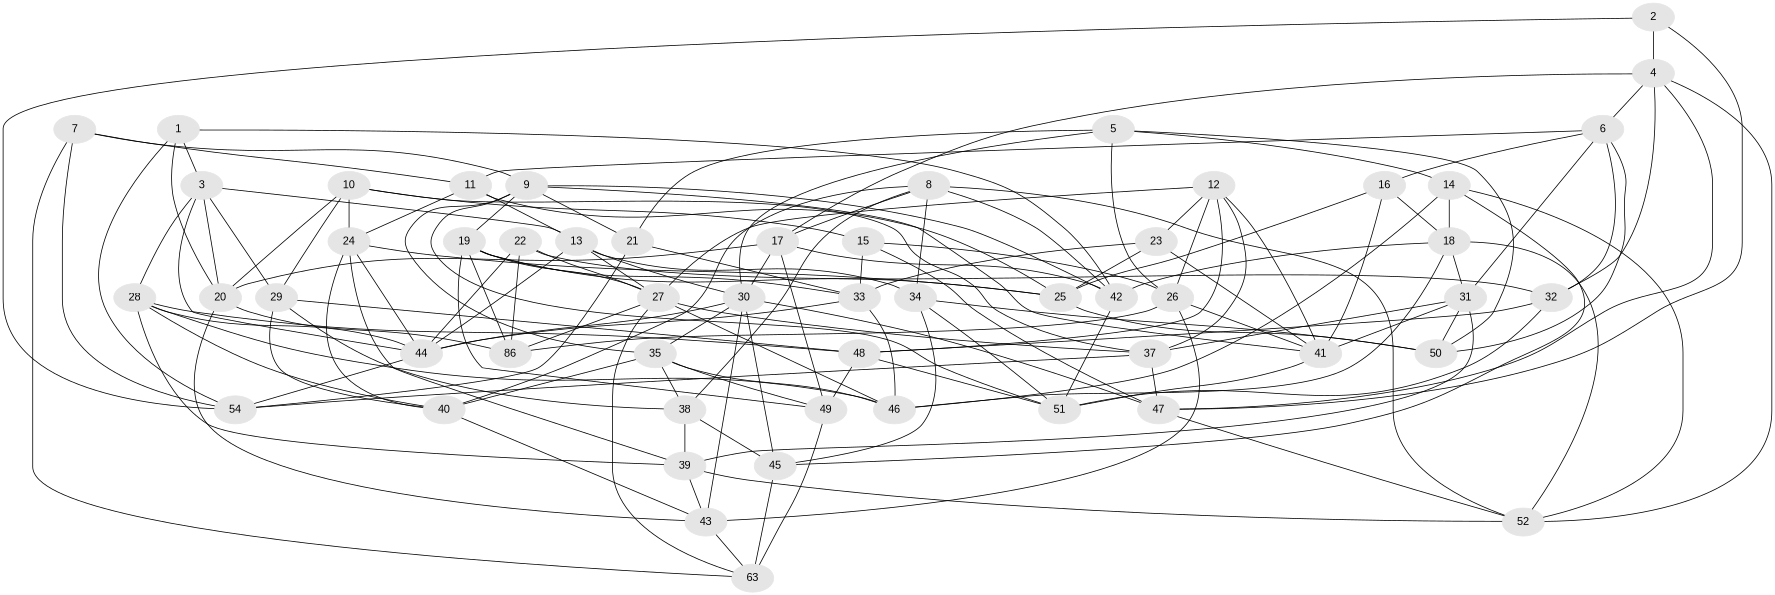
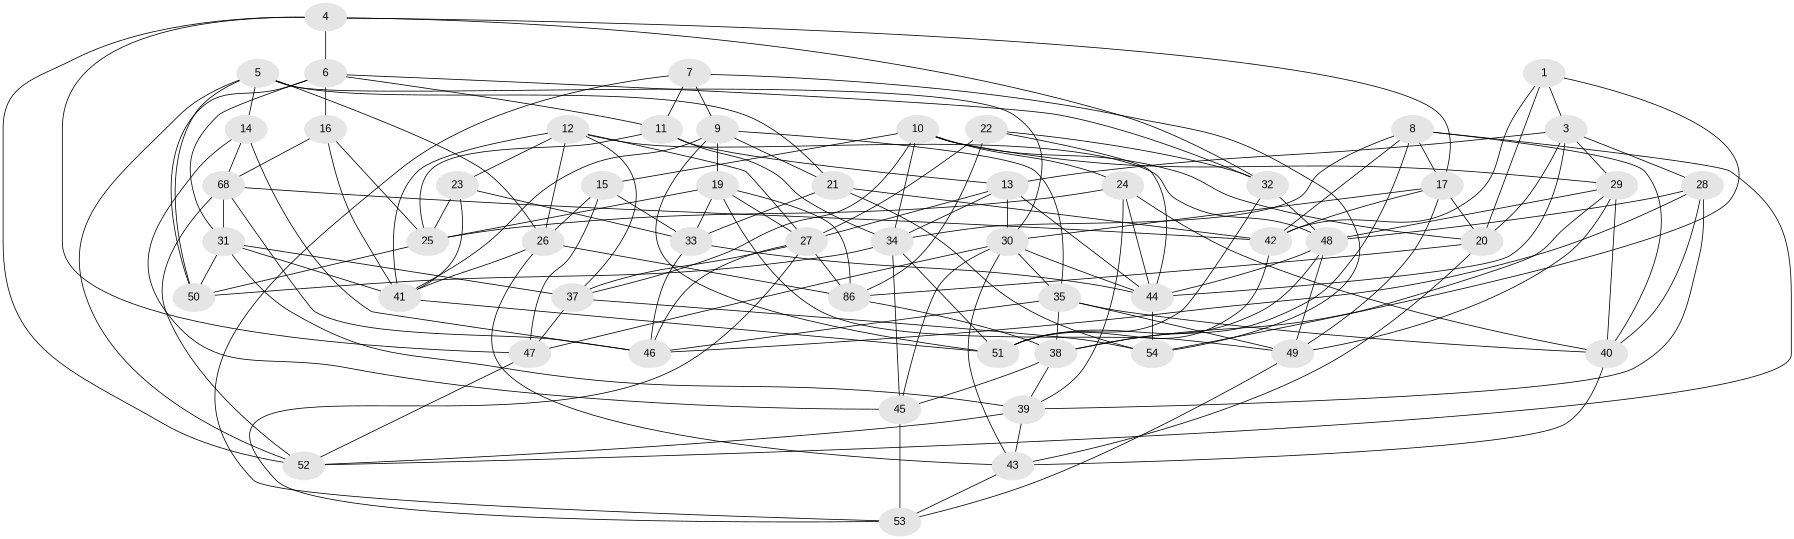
(1653, 17) -> none
none -> (906, 181)
(845, 204) -> (1052, 213)
(408, 214) -> (781, 178)
(1449, 242) -> (224, 185)
none -> (1478, 303)
none -> (955, 320)
(278, 326) -> (1242, 274)
(1679, 333) -> (83, 285)
(753, 578) -> (900, 522)
